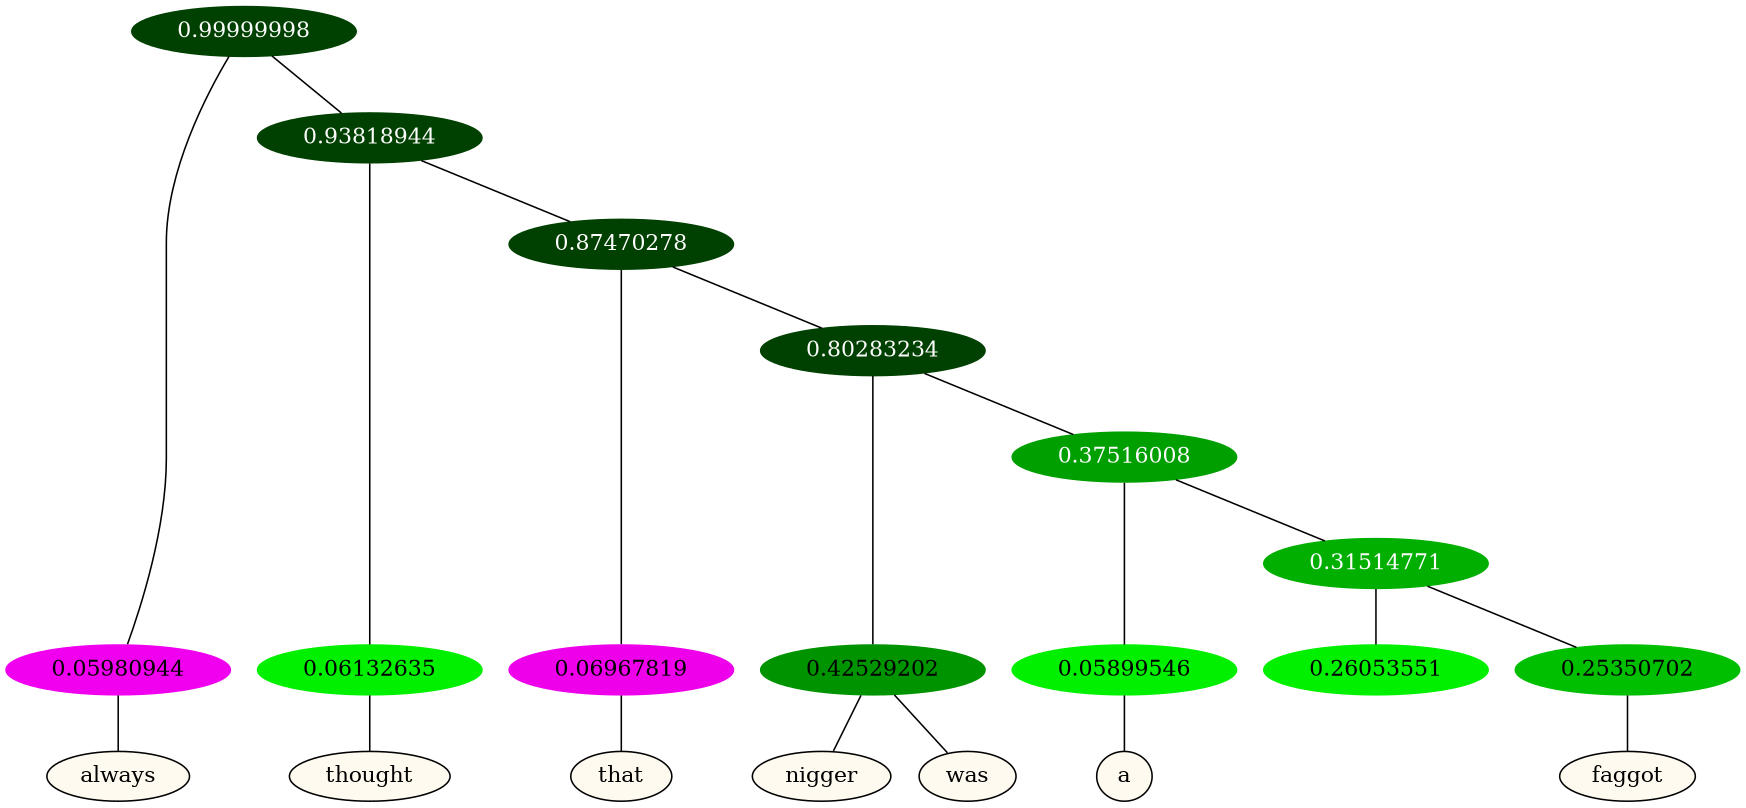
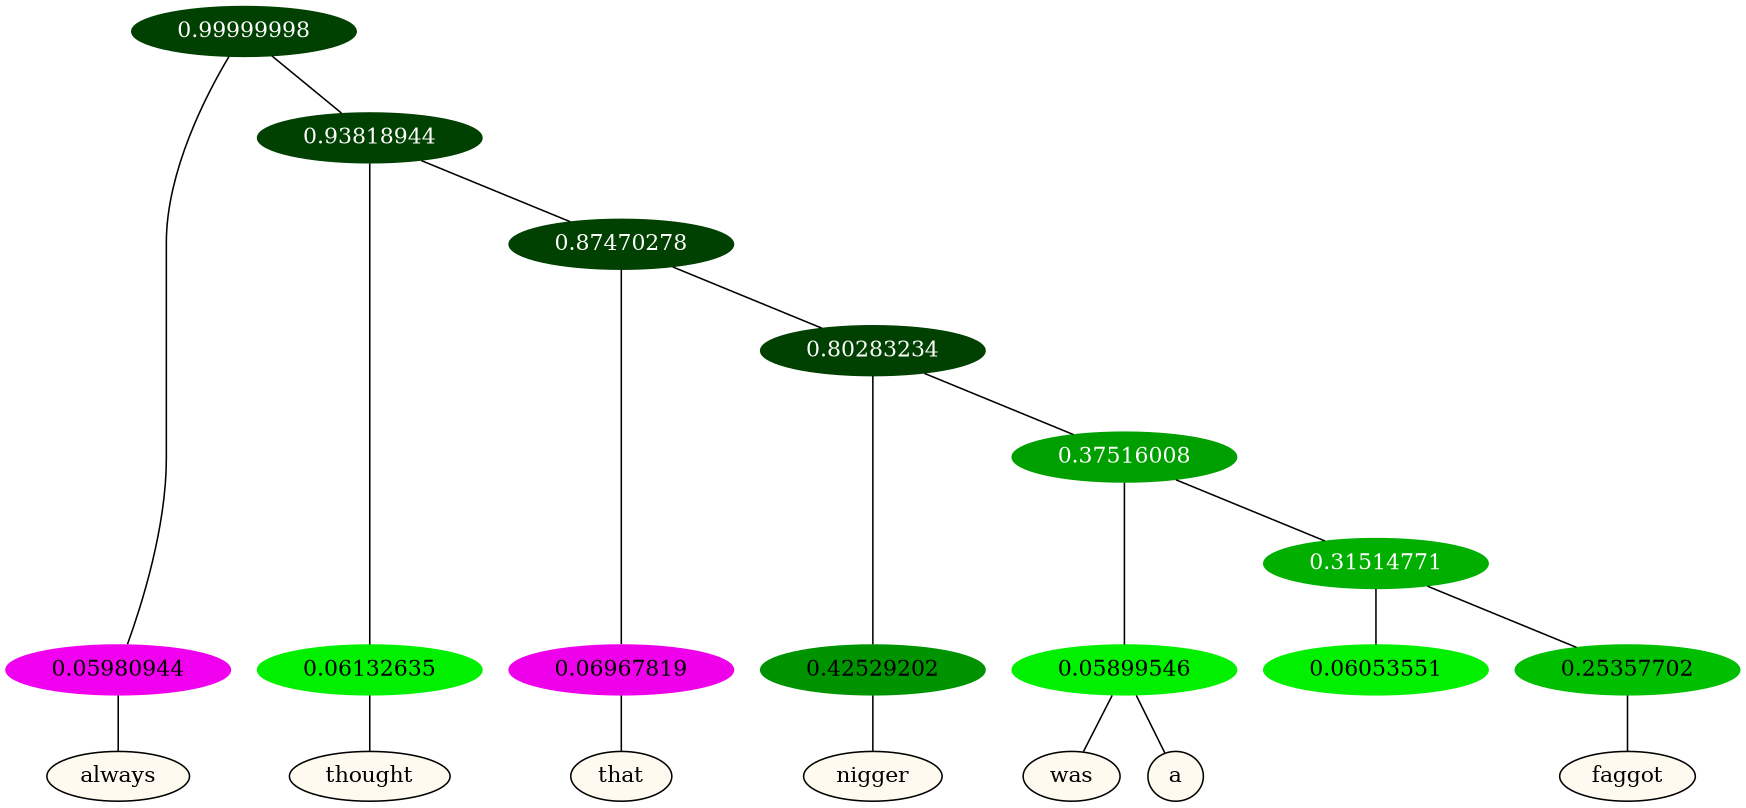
(1376, 670) -> (1376, 670)
(1627, 670) -> (1627, 670)
(921, 724) -> (1098, 724)
